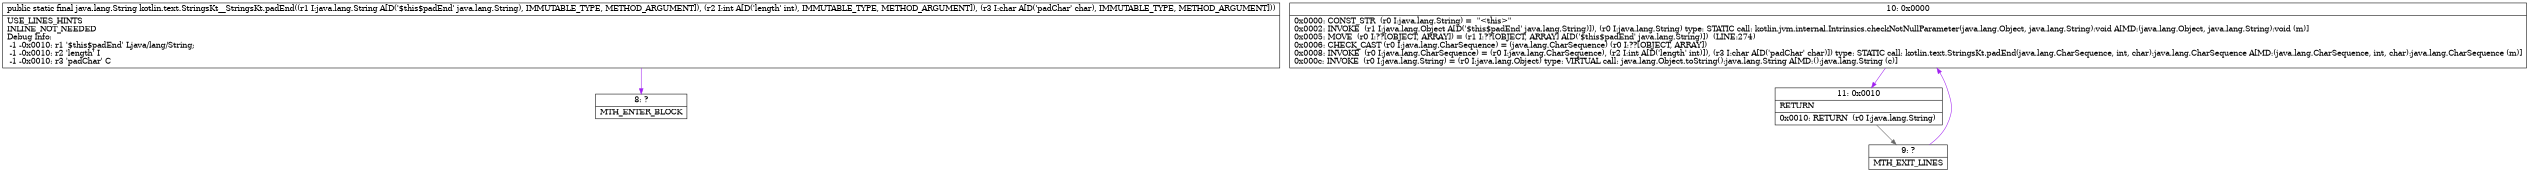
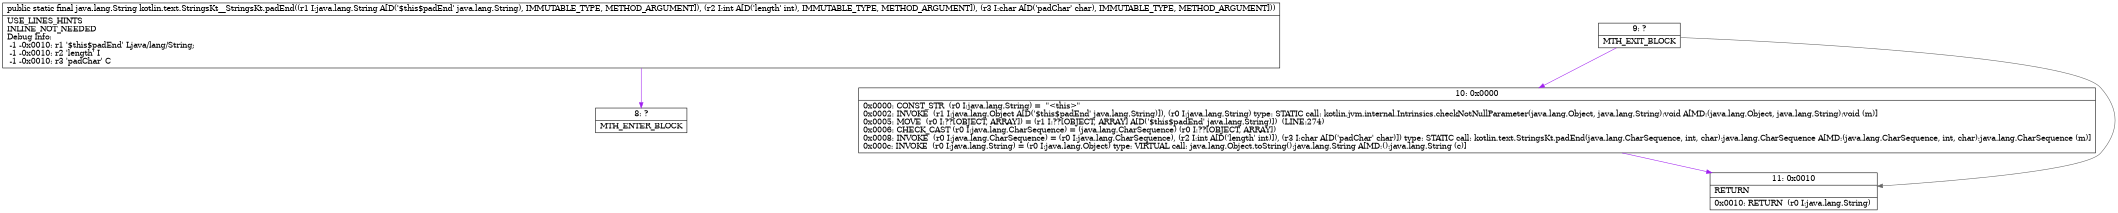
(1885, 133) -> (2039, 67)
(1908, 163) -> (1639, 41)
